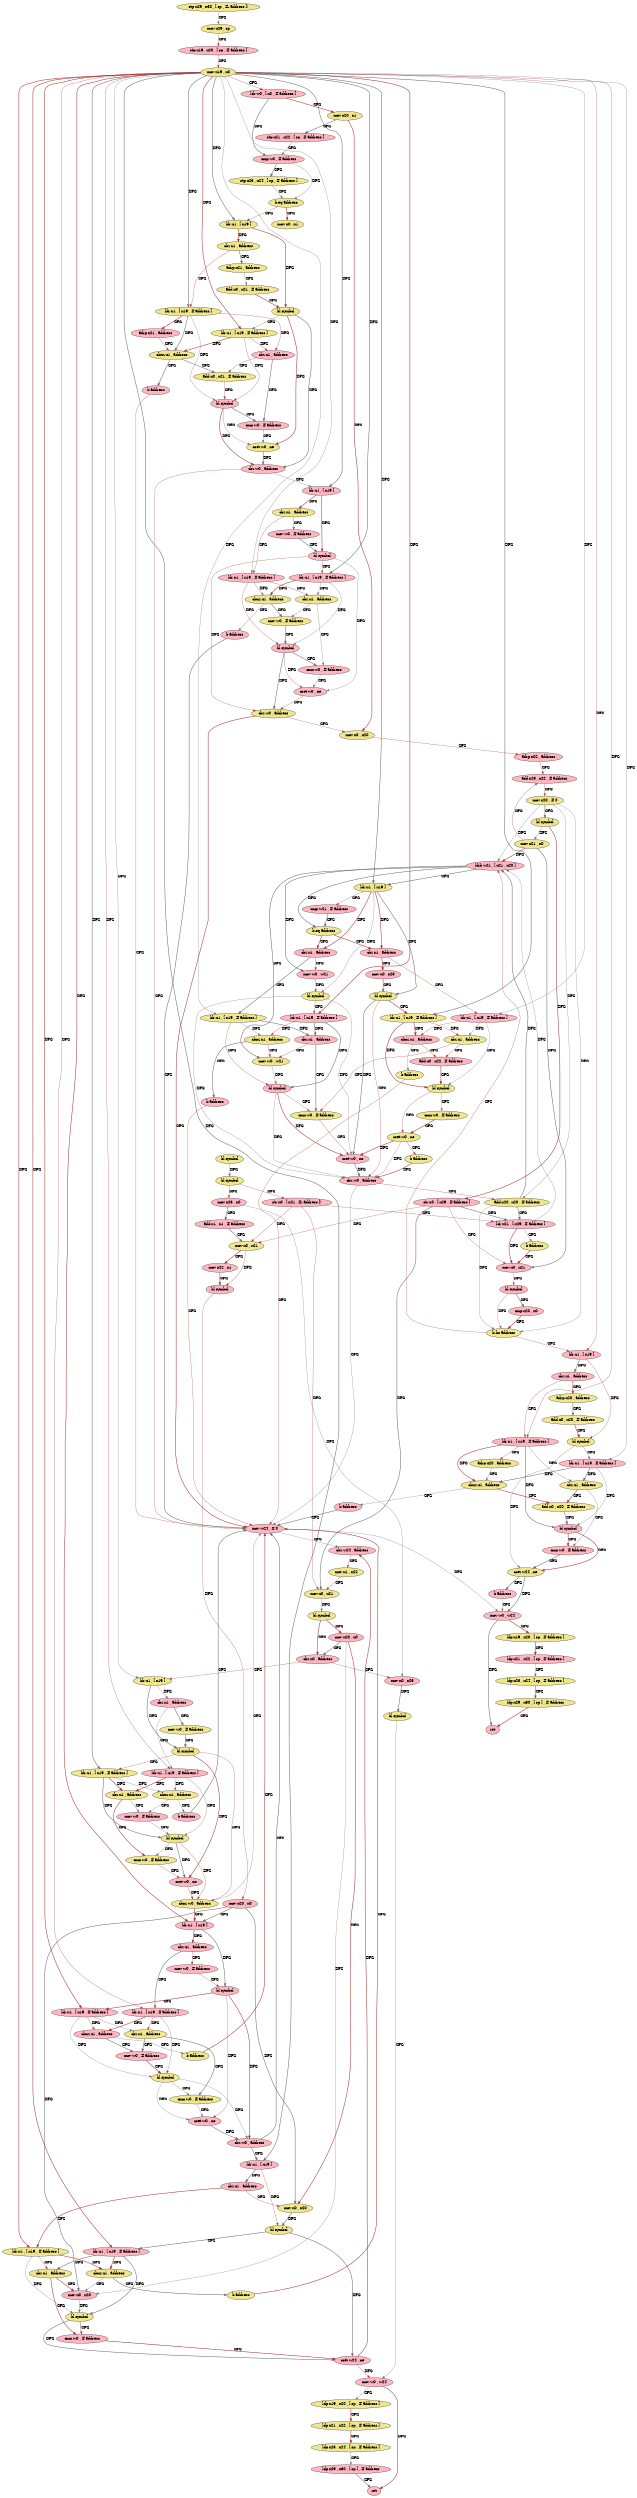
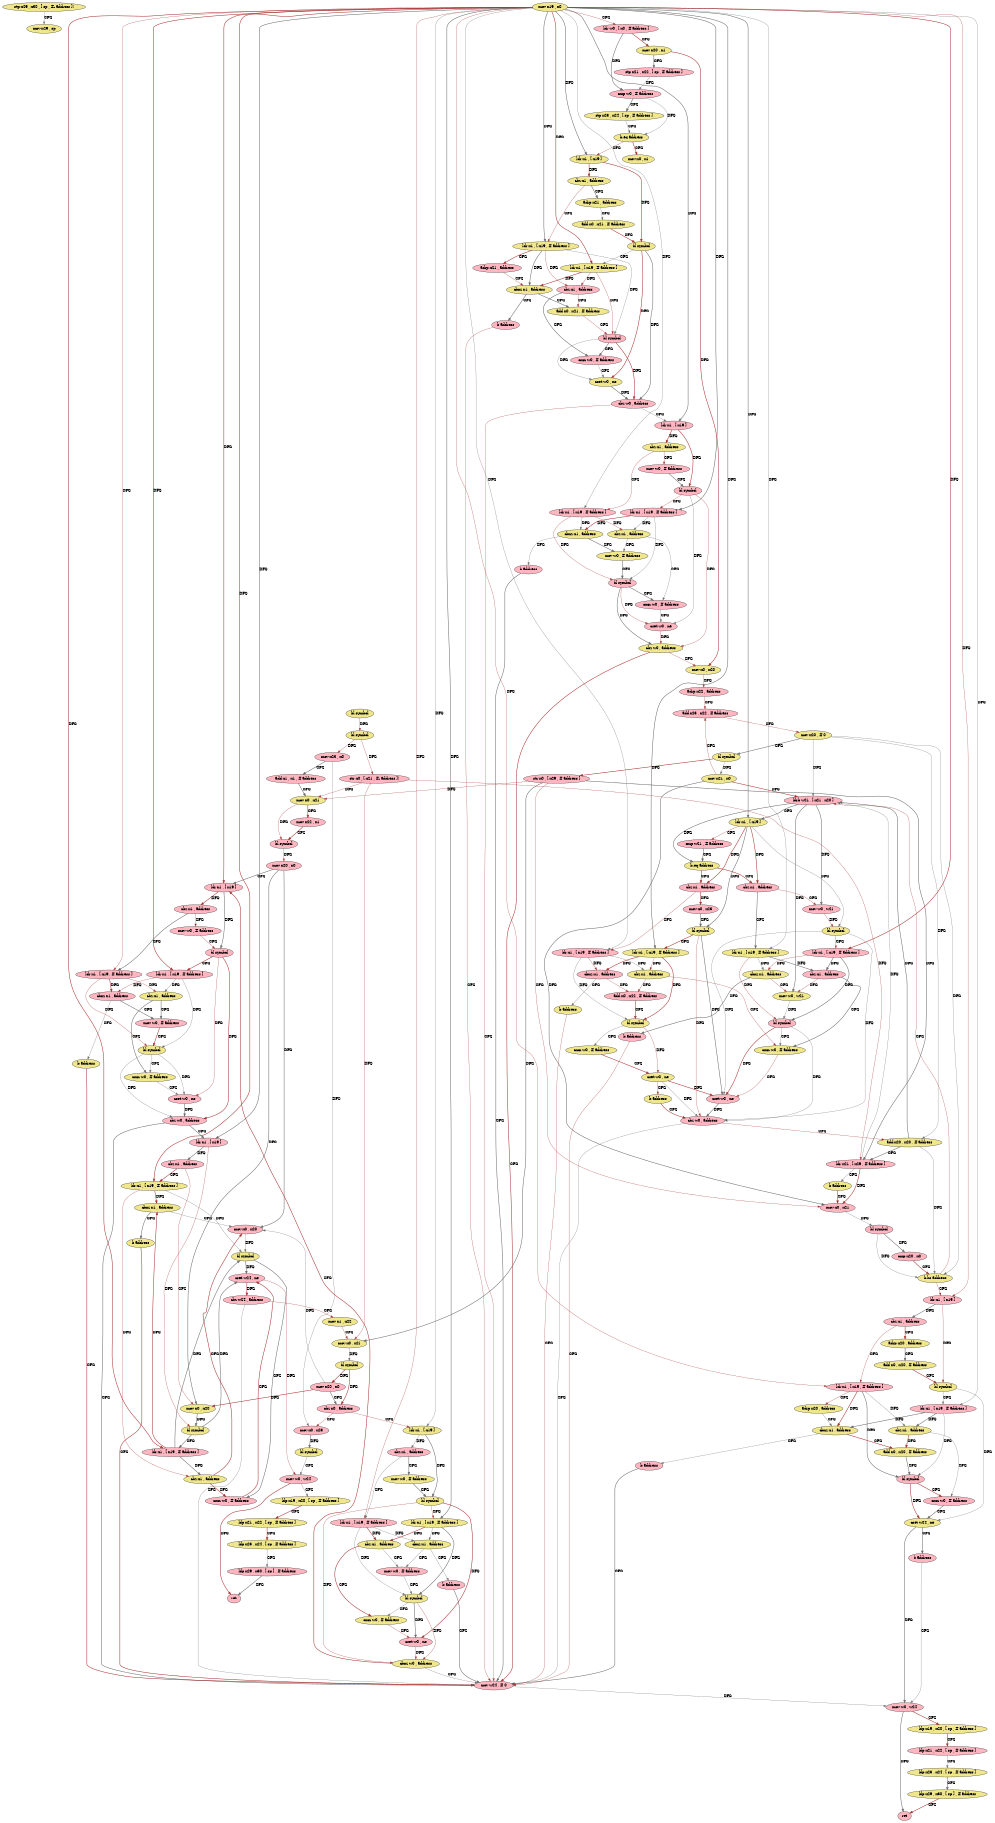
(218, 50) -> none
(307, 1539) -> (198, 1609)
